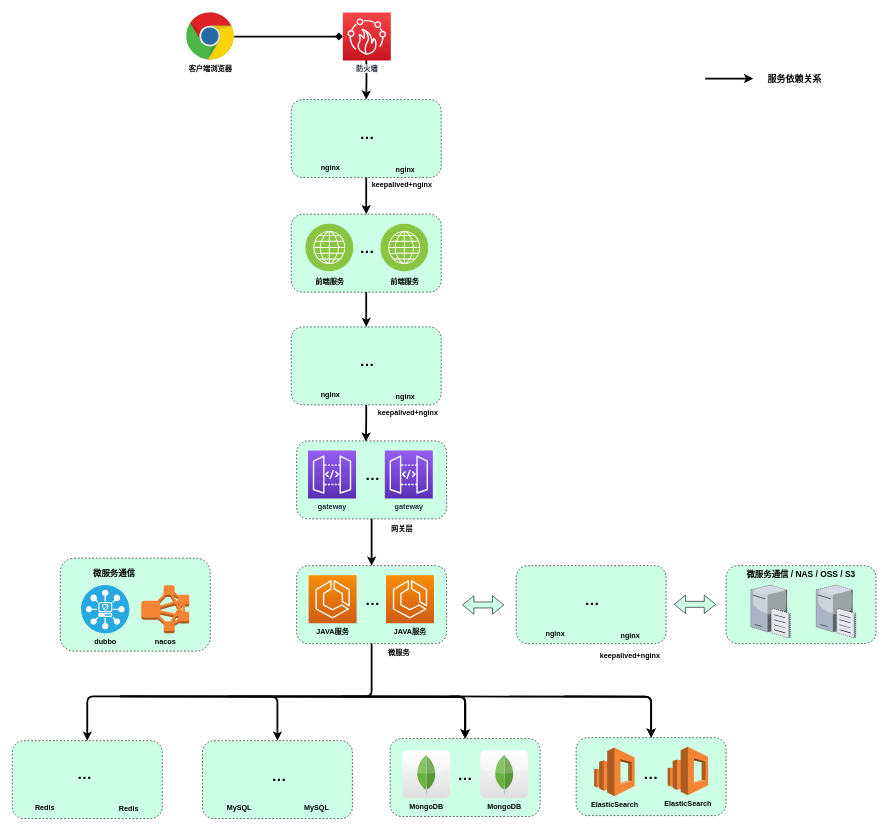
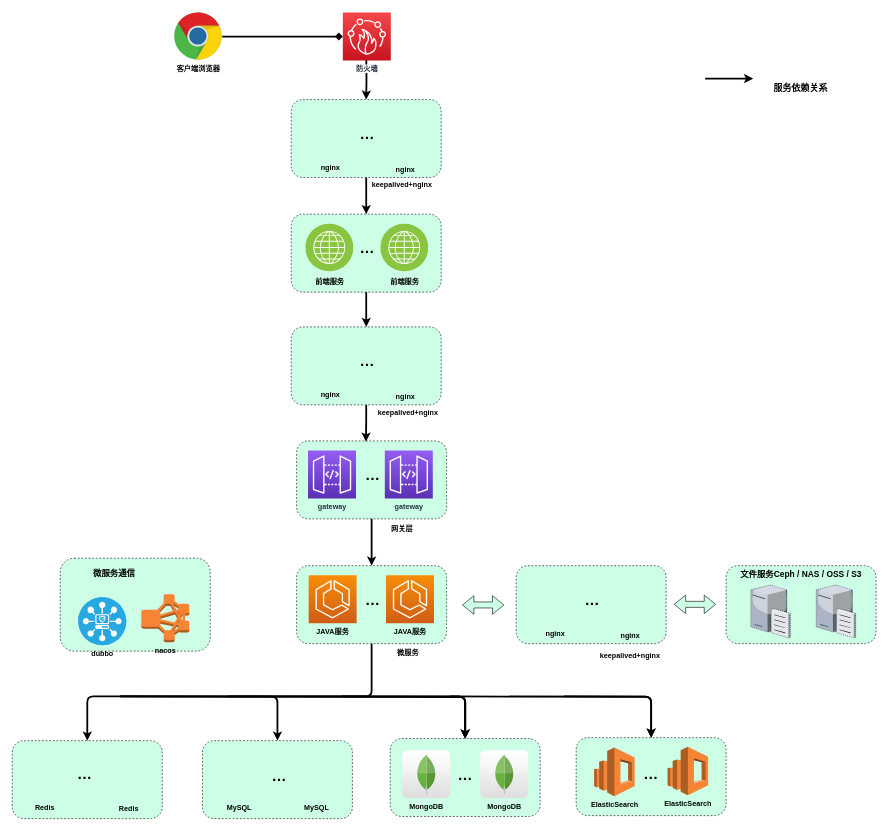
(210, 36) -> (198, 36)
(795, 78) -> (801, 87)
(801, 575) -> (801, 575)
(105, 609) -> (102, 621)
(165, 609) -> (165, 618)
(399, 653) -> (408, 653)
